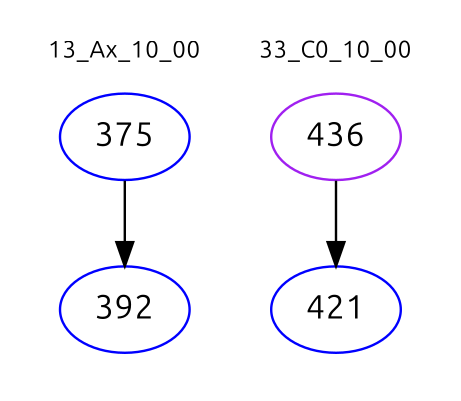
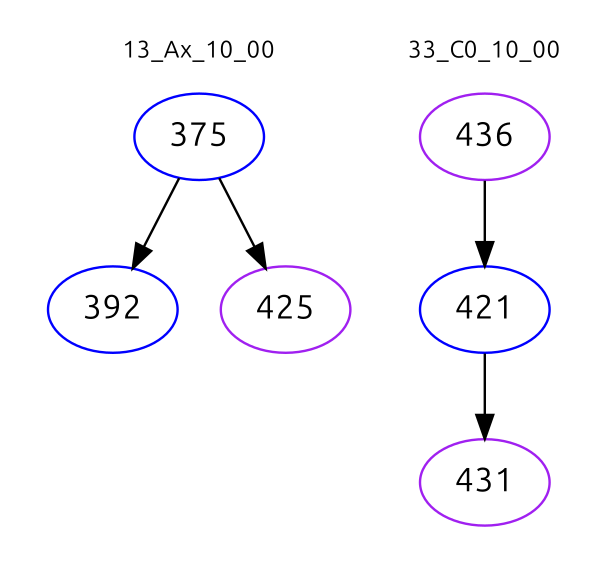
none -> (286, 310)
none -> (485, 482)
